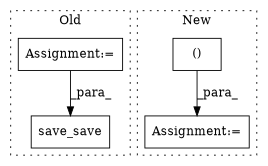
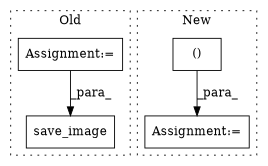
(70, 132) -> (70, 132)
